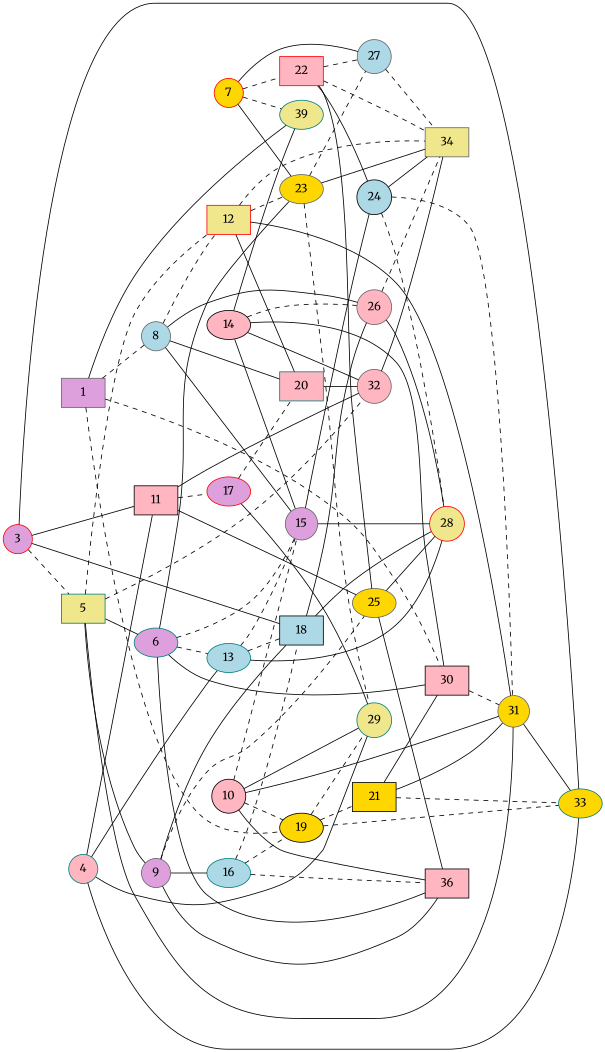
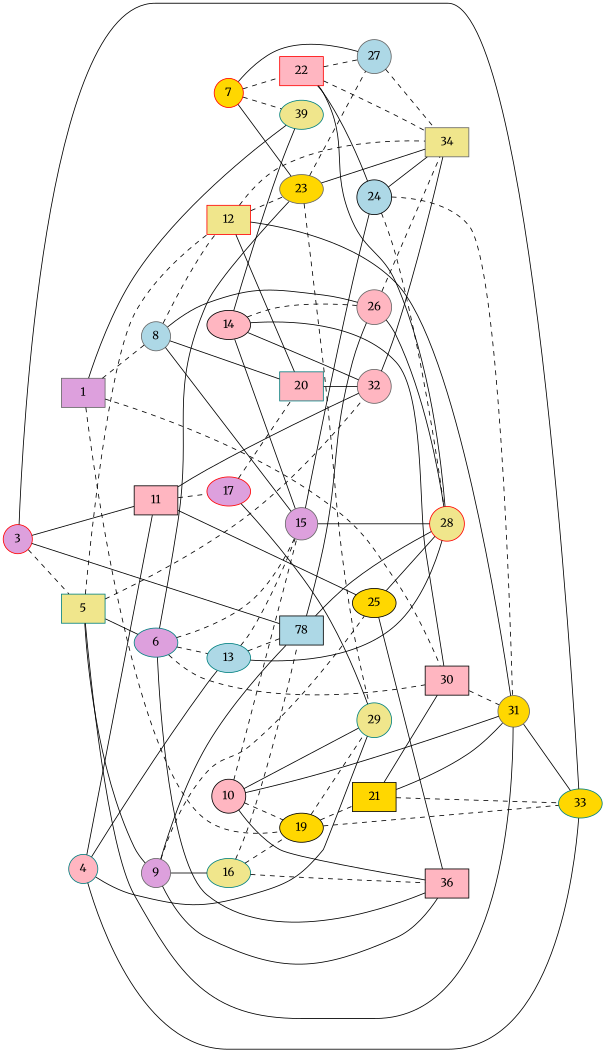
(349, 323) -> (381, 260)
(374, 603) -> (374, 603)
(302, 630) -> (302, 630)
(293, 694) -> (293, 694)
(229, 873) -> (229, 873)
